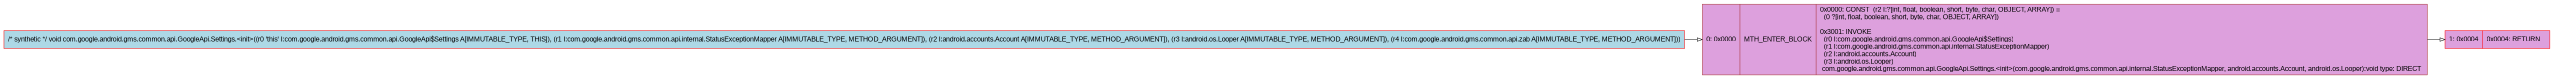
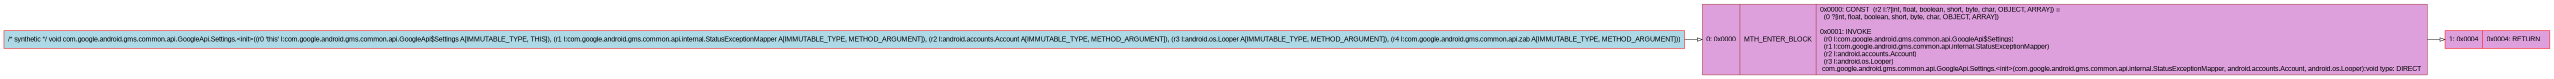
(1848, 32) -> (1848, 32)
